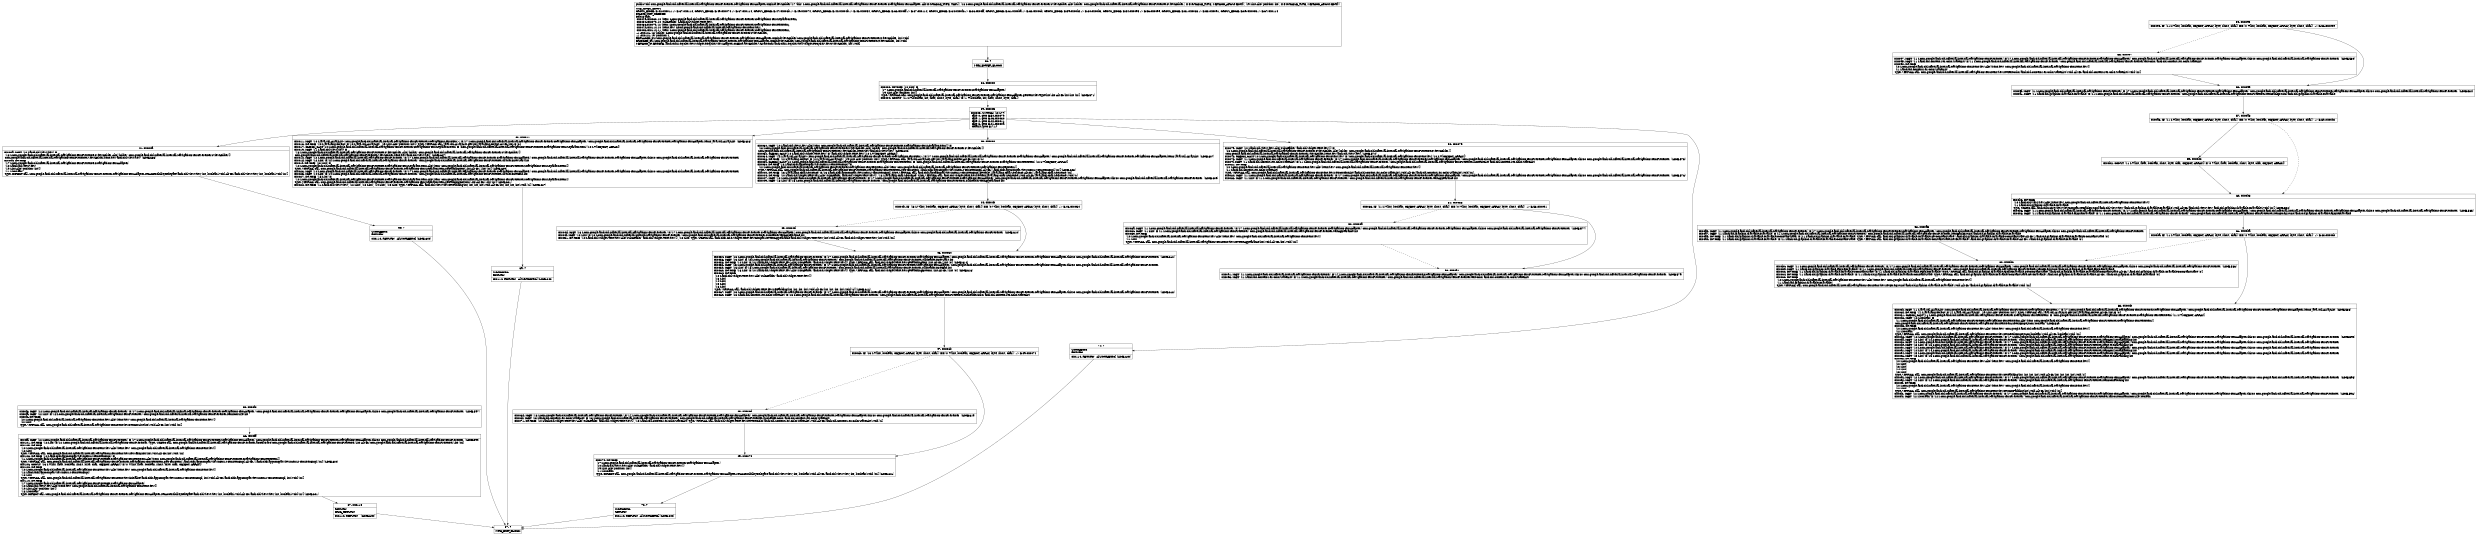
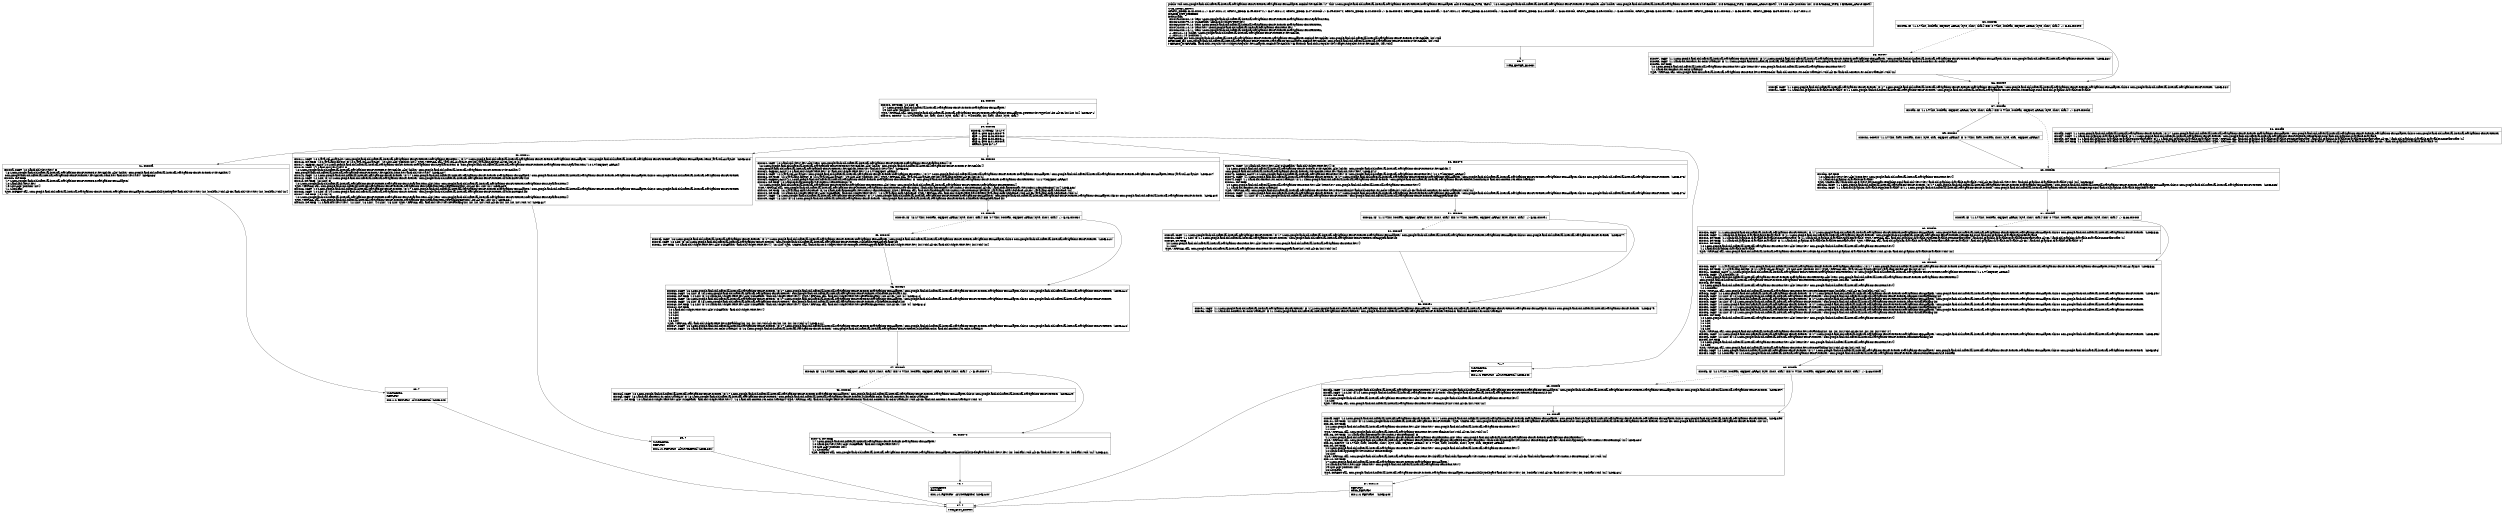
(988, 74) -> none
(1957, 251) -> (2170, 156)
(1409, 256) -> (1411, 276)
none -> (1790, 370)
